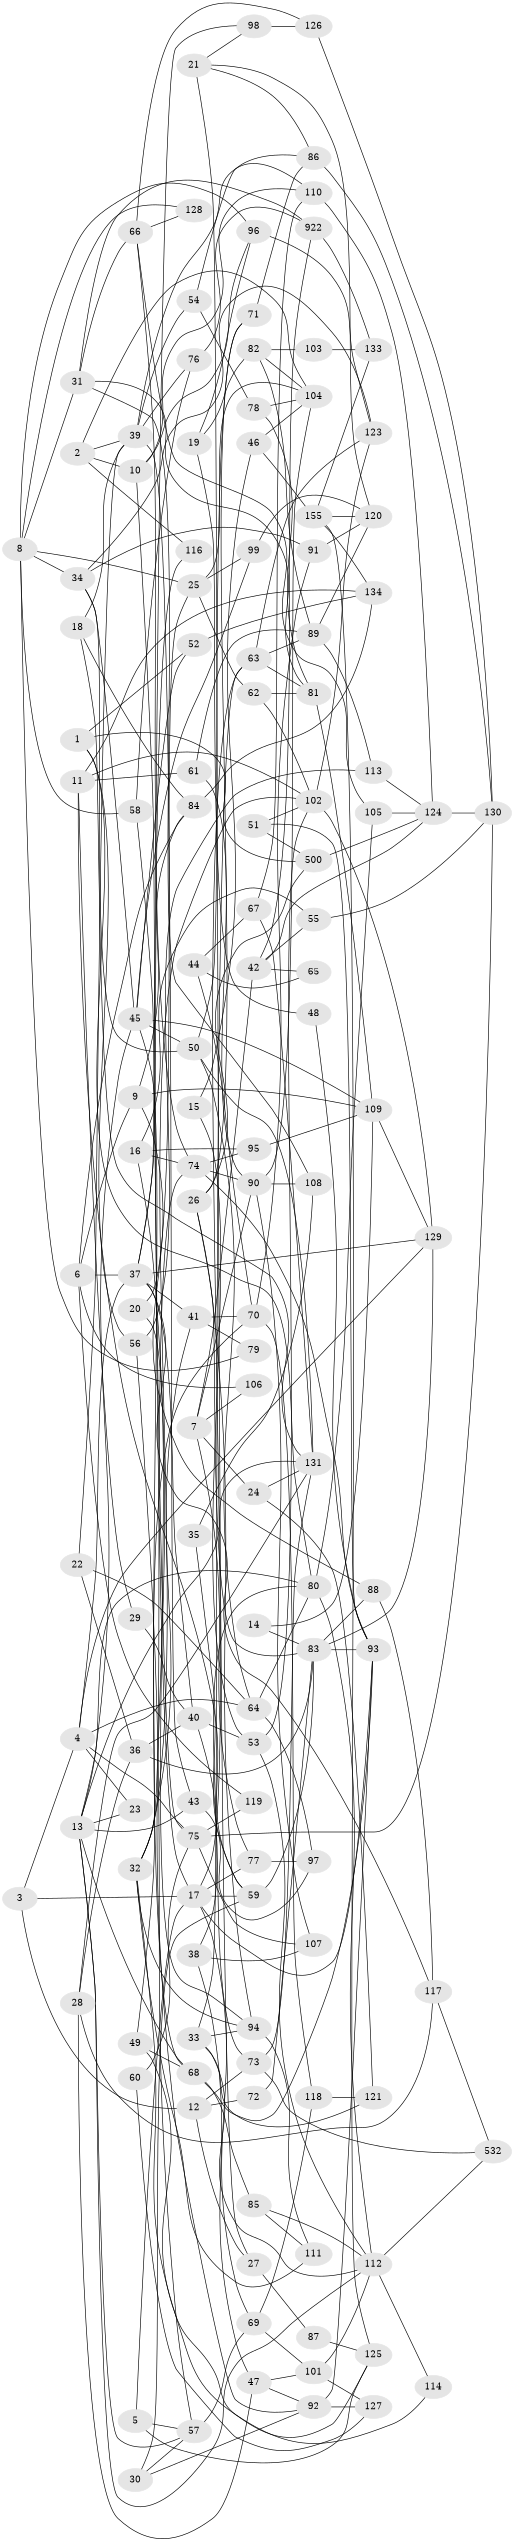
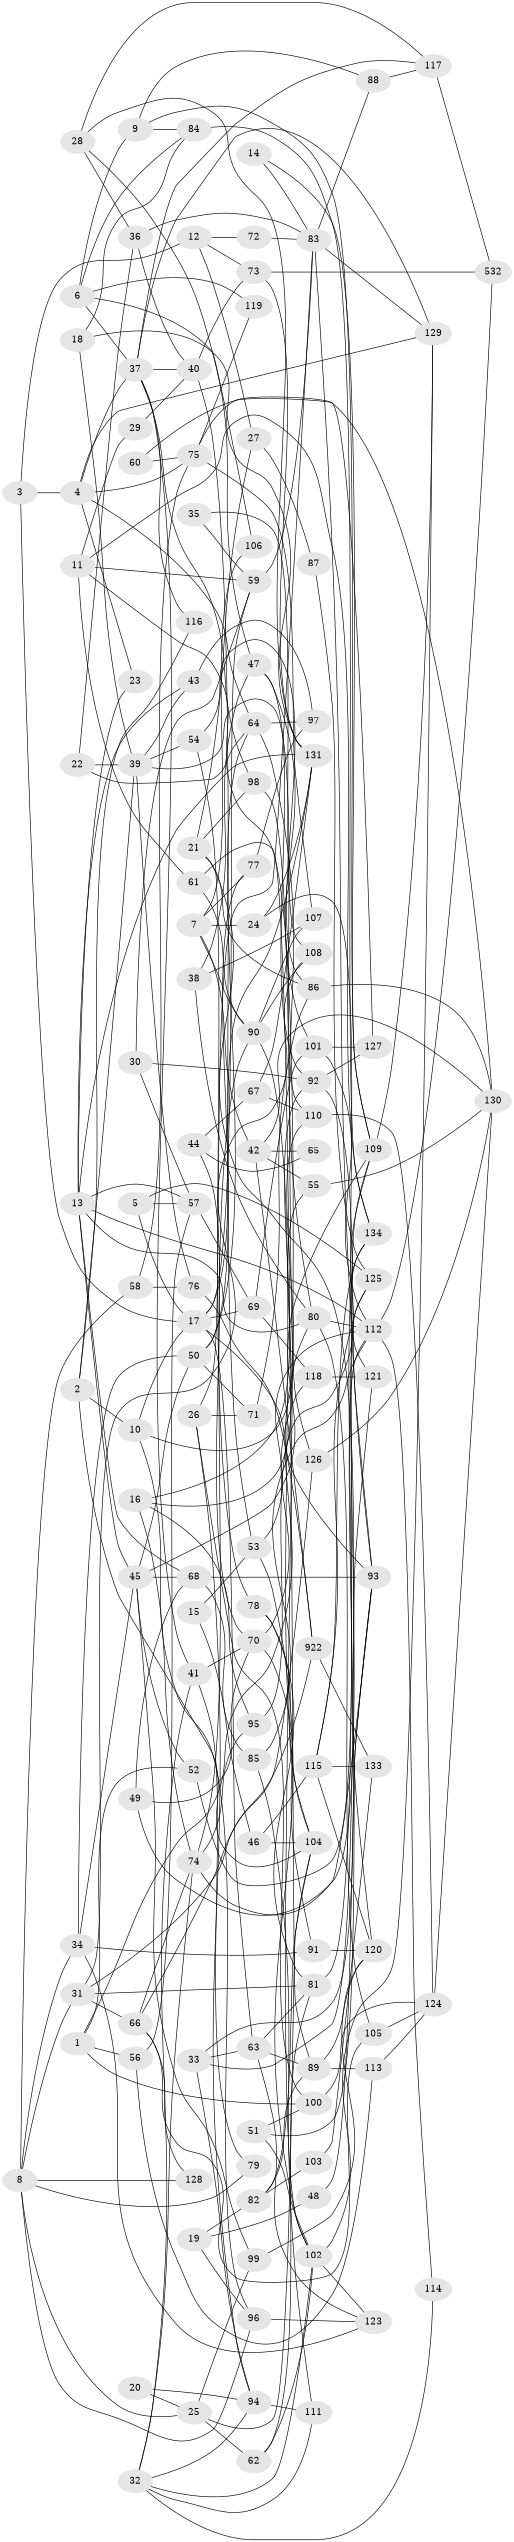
(314, 517) -> (314, 1767)
(314, 860) -> (314, 2103)
(331, 879) -> (330, 1017)
